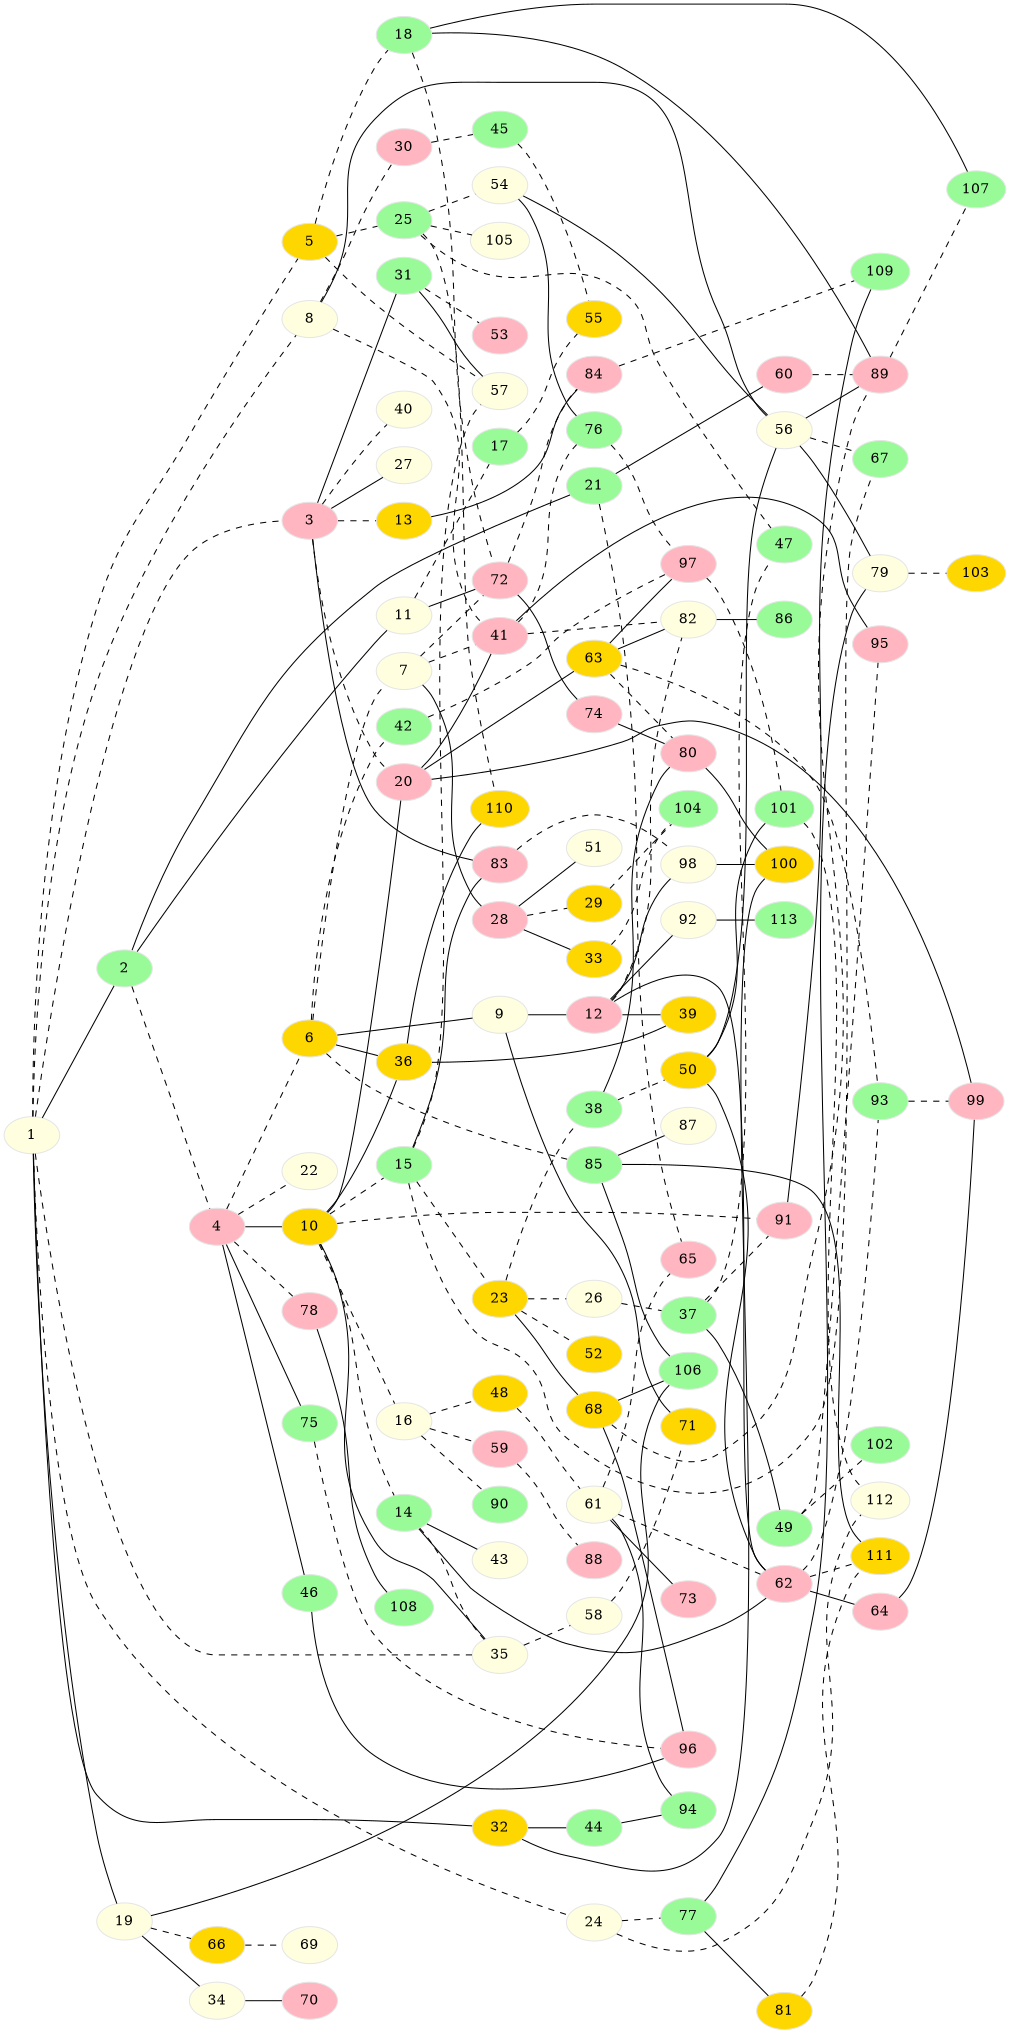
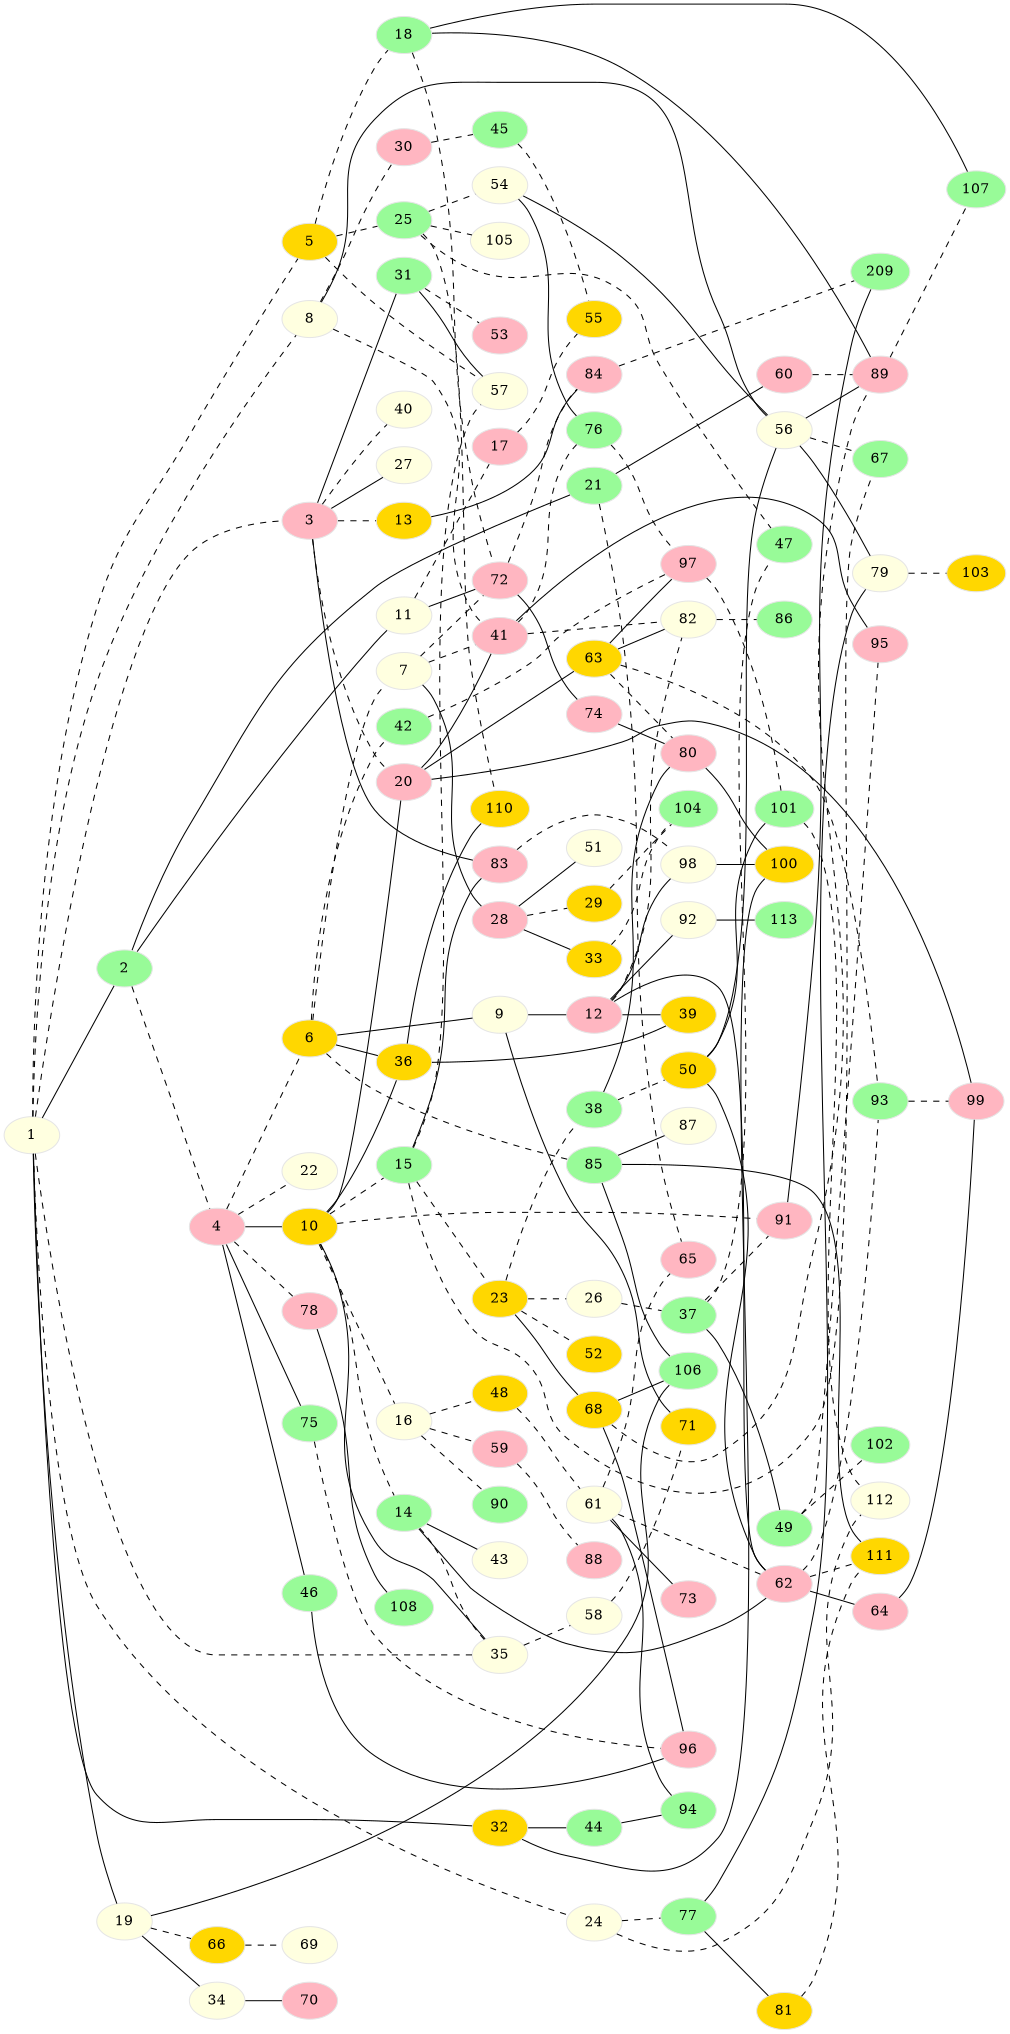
(880, 272) -> (880, 272)
(500, 447) -> (500, 447)
(740, 620) -> (740, 620)
